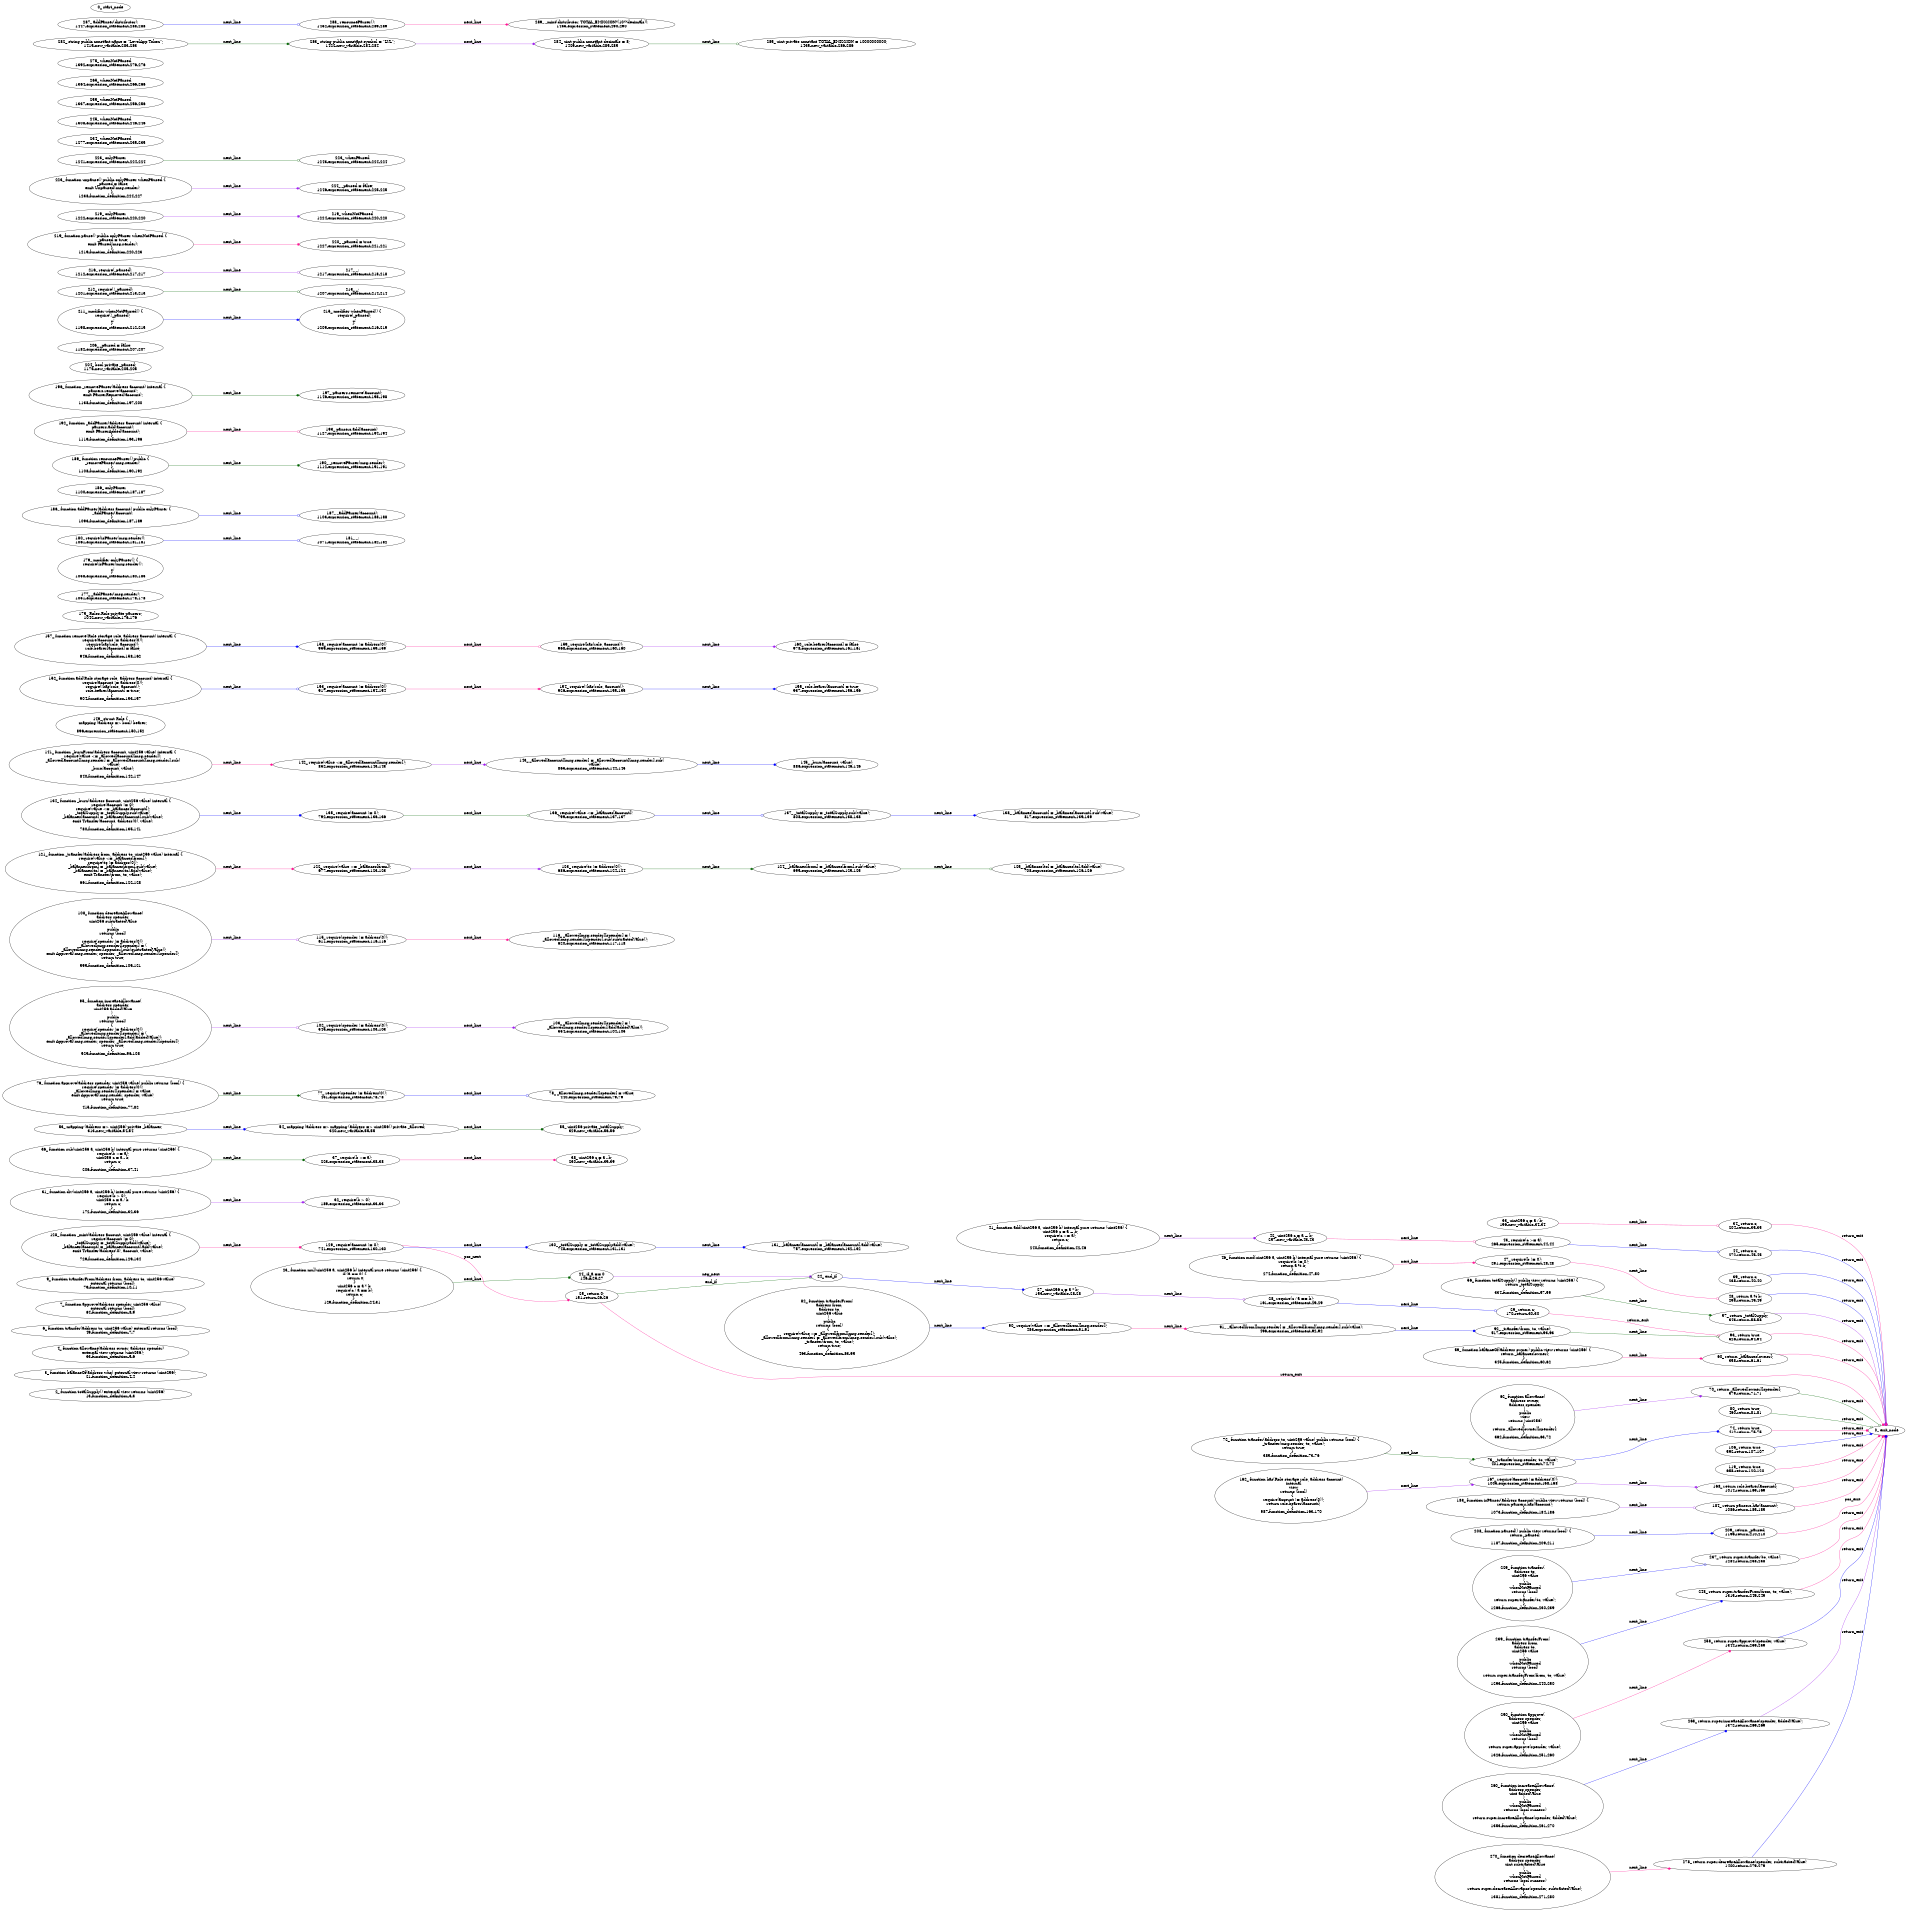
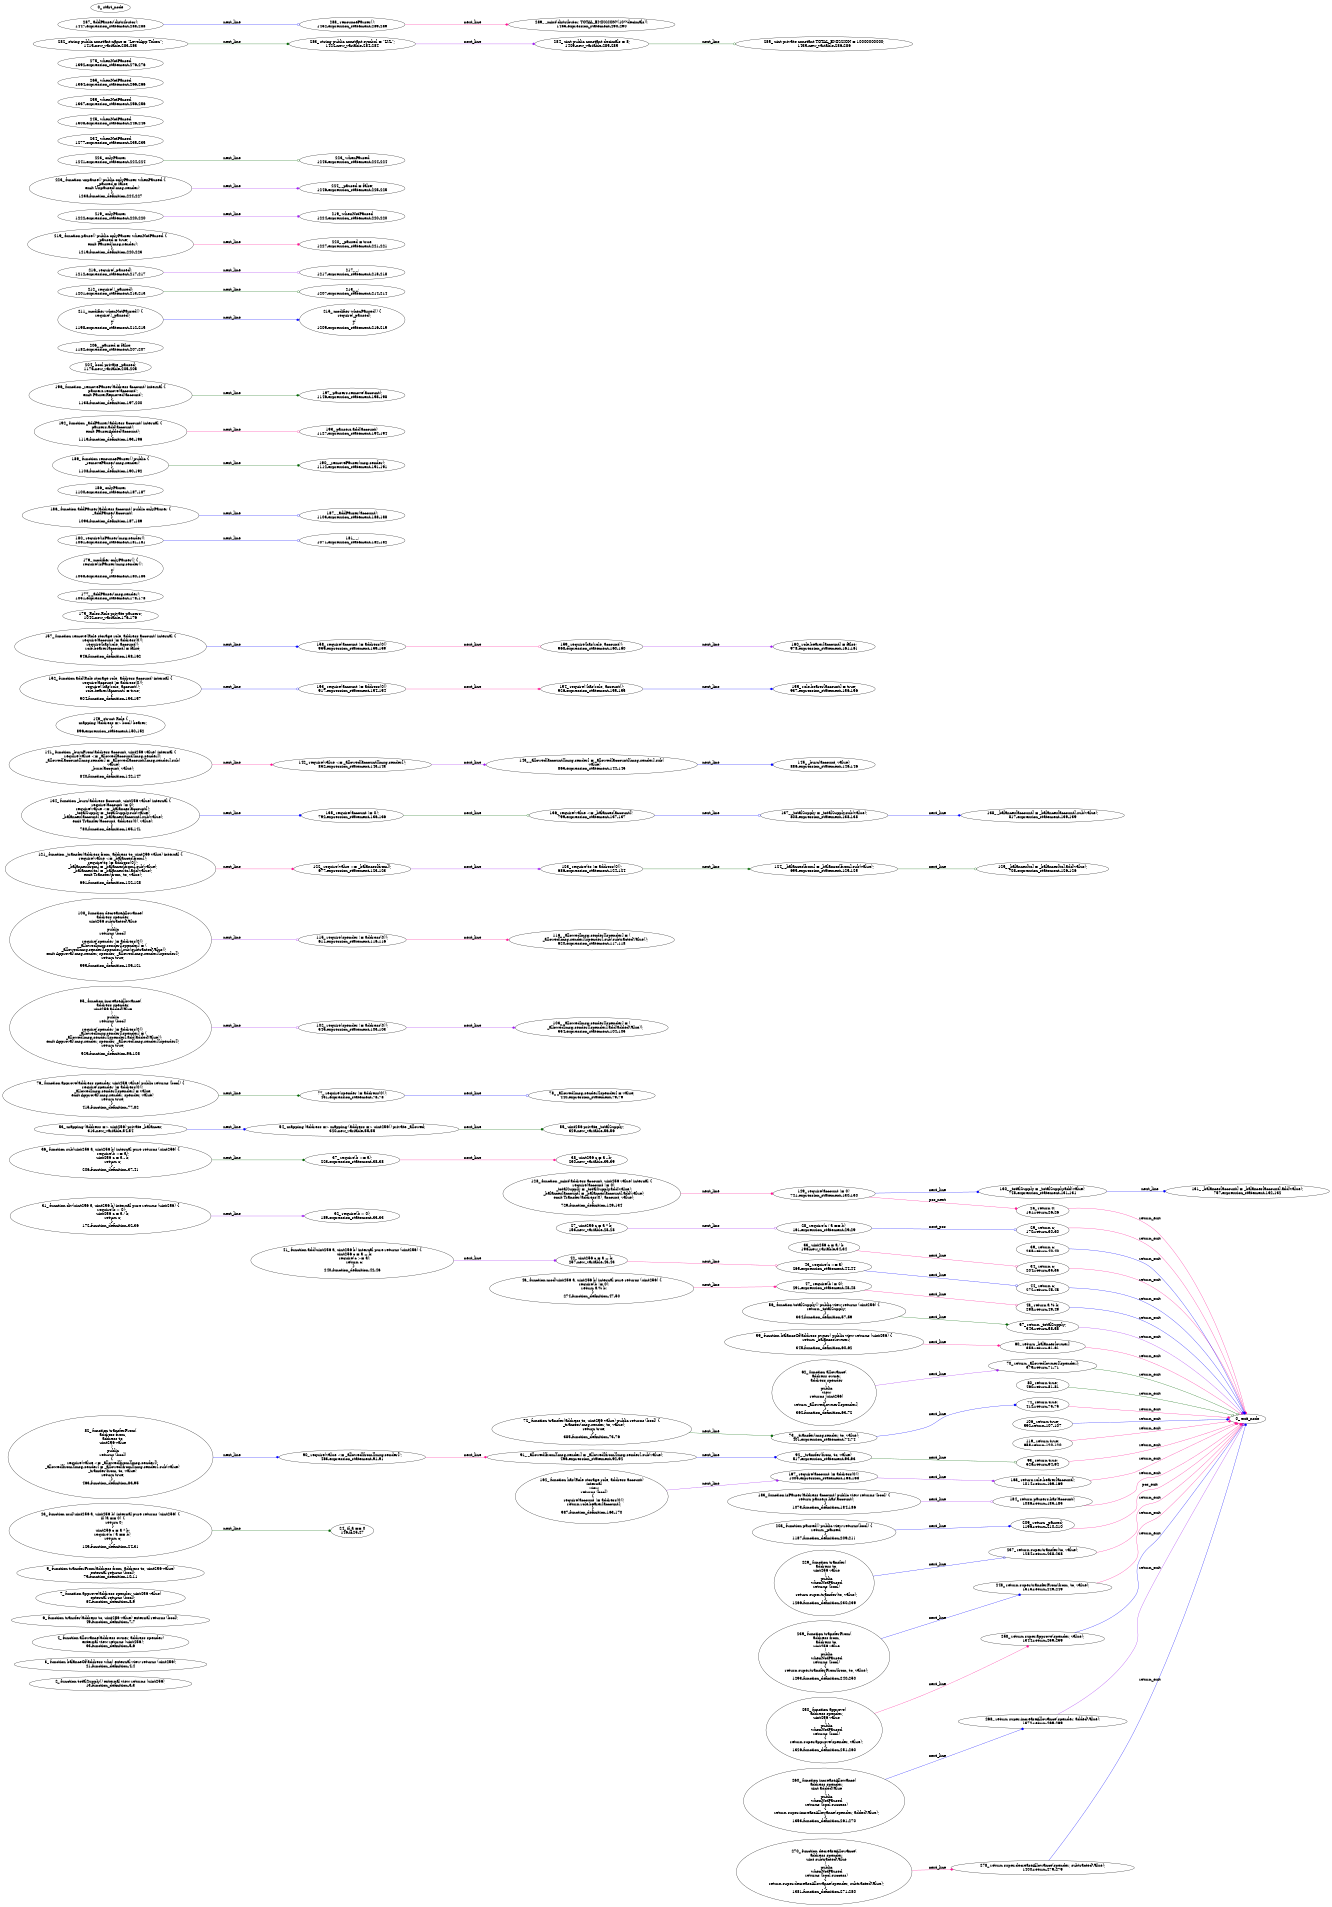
(827, 1277) -> none
(1409, 1305) -> (937, 1227)
(1633, 1324) -> (1185, 1287)
